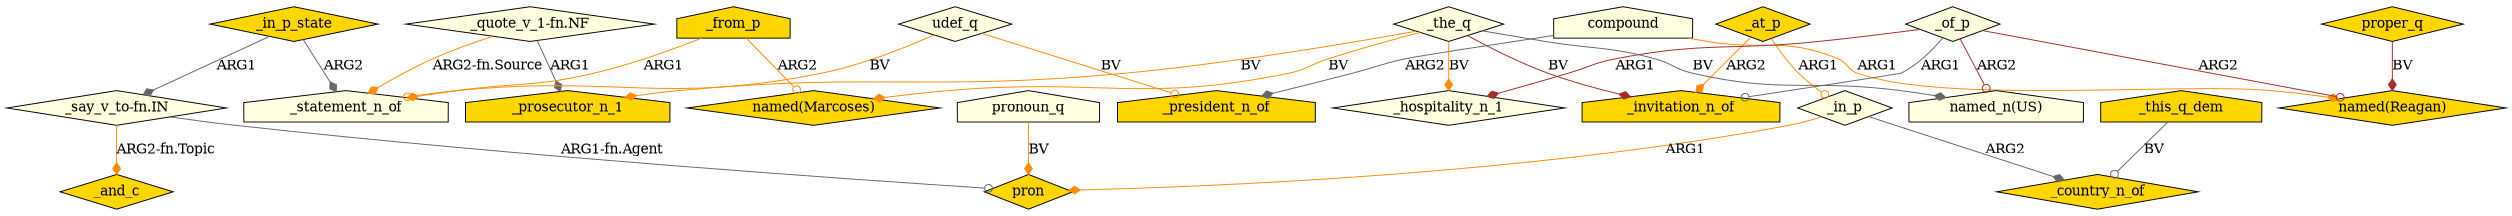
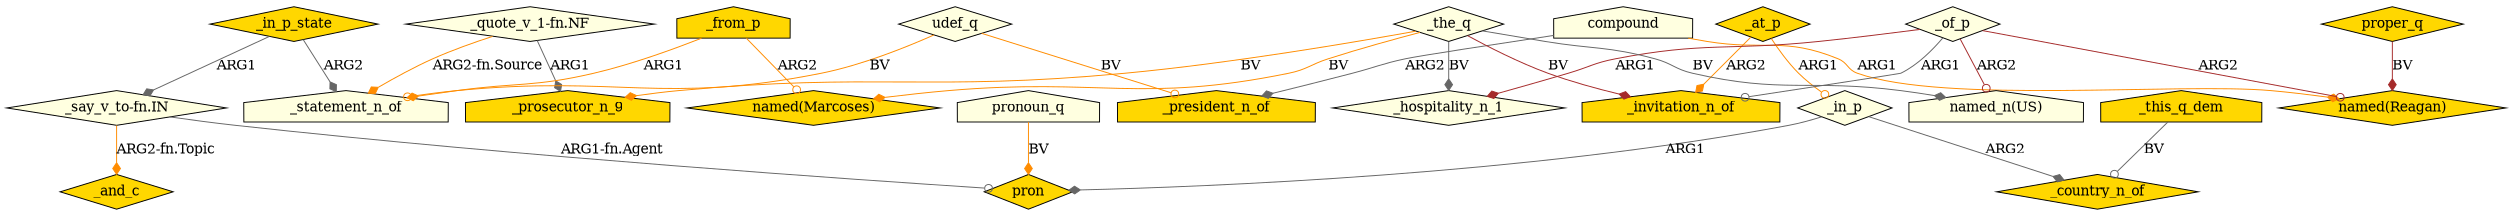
(1449, 60) -> (1449, 60)
(568, 108) -> (568, 108)
(1453, 169) -> (1453, 169)
